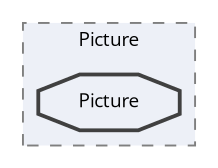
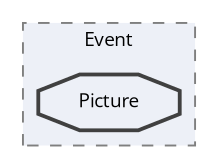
(109, 41) -> (109, 41)
